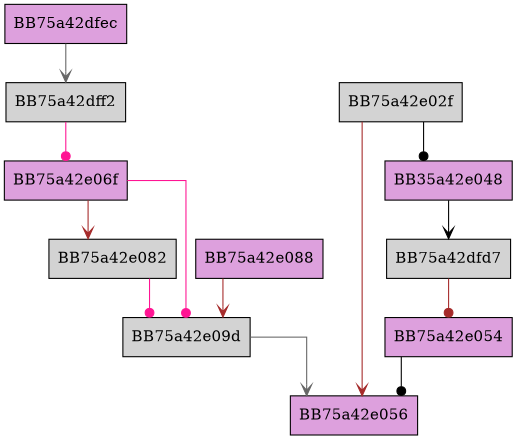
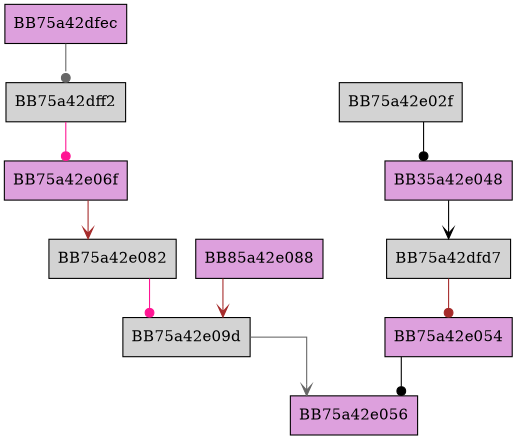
(66, 58) -> (66, 58)
(186, 215) -> none
(362, 253) -> none
(259, 259) -> (259, 259)
